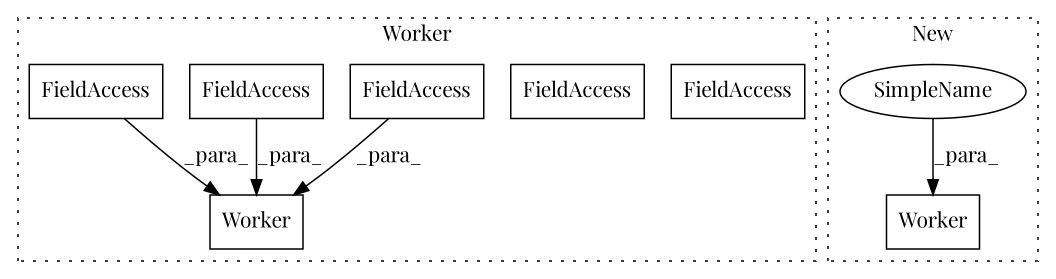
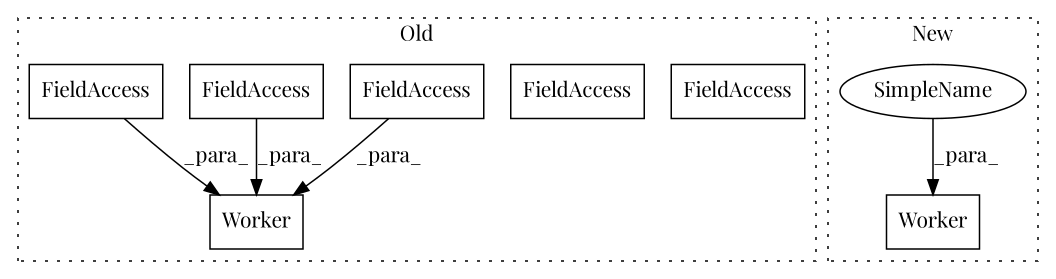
(417, 35) -> (417, 35)
